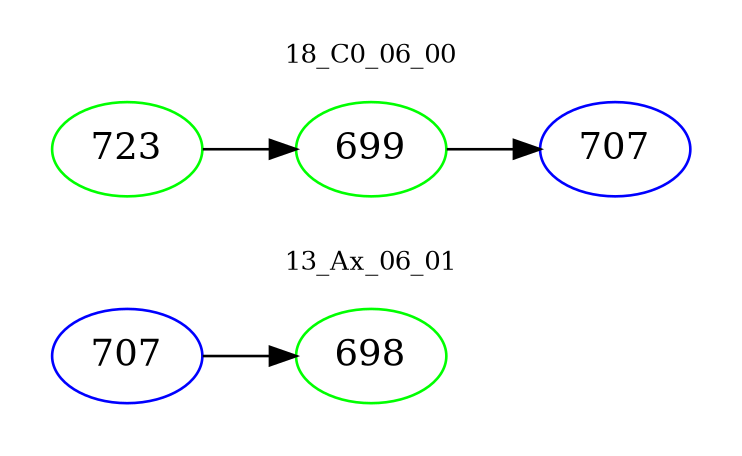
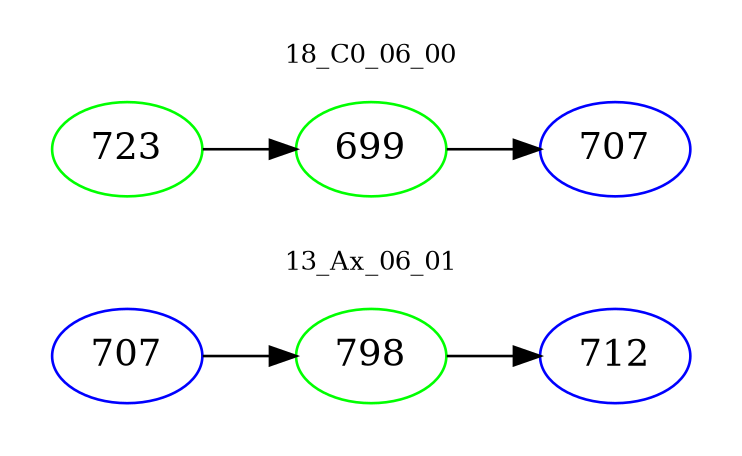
(371, 356) -> (371, 356)
none -> (615, 356)
